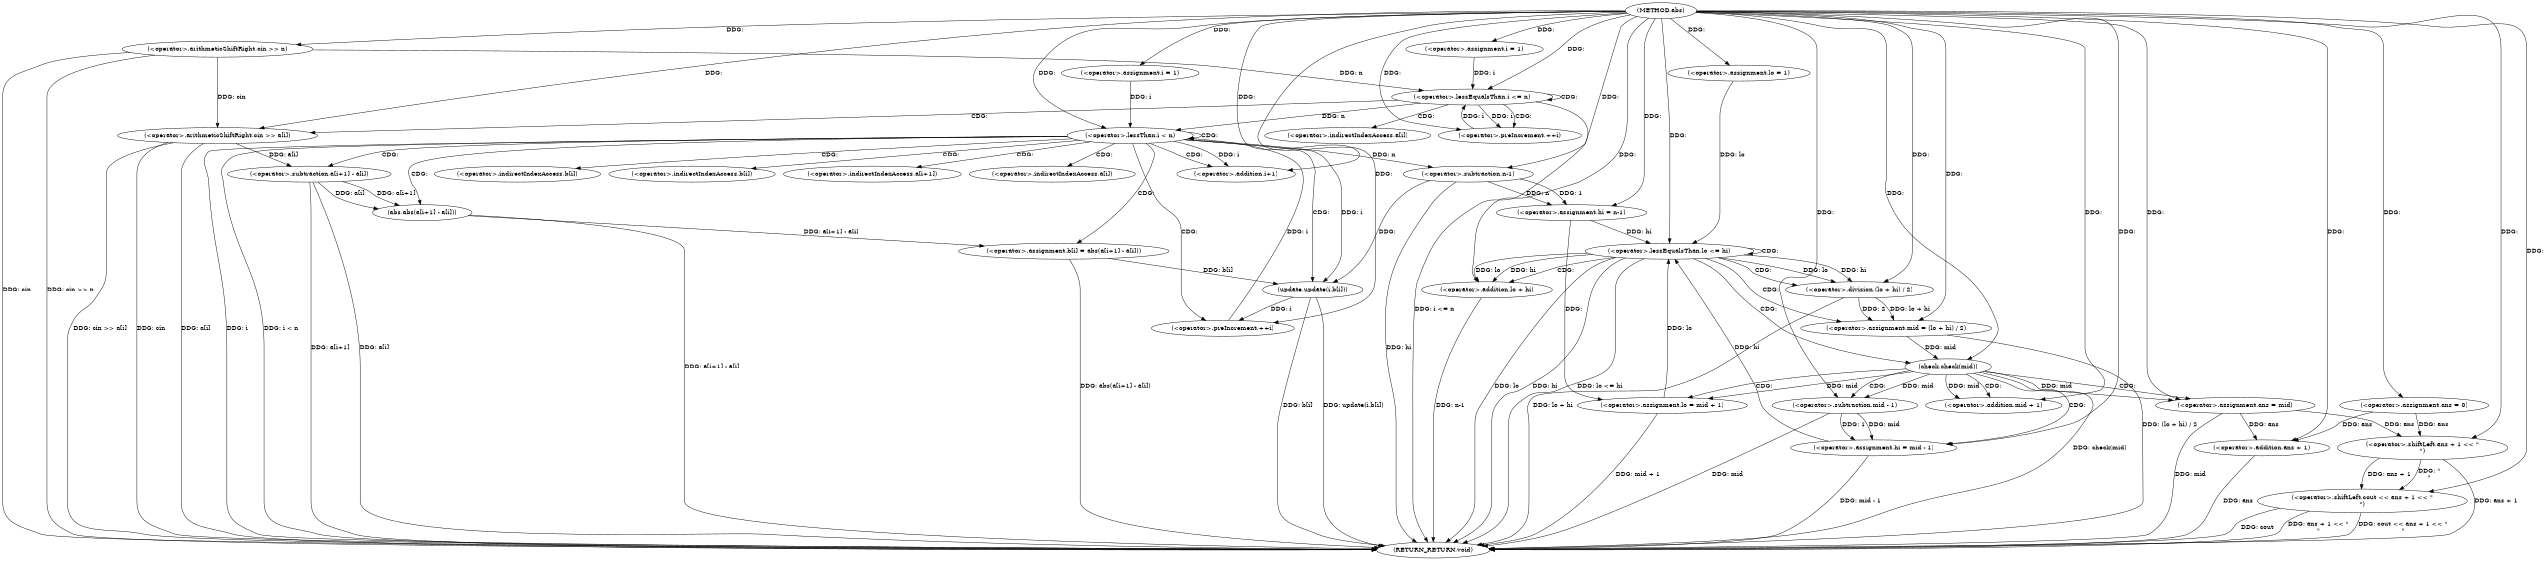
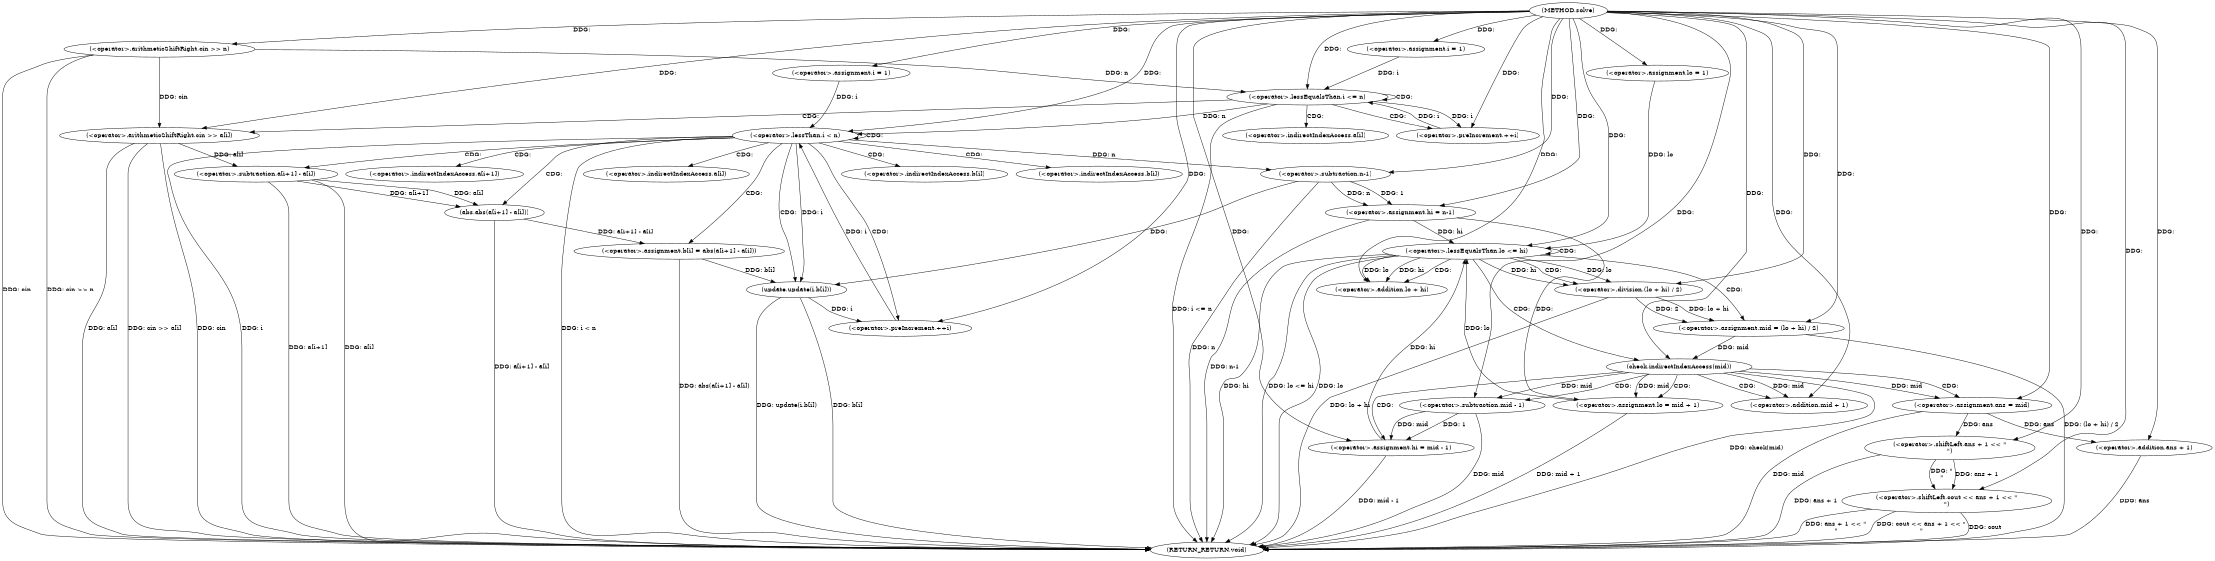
(1661, 11) -> (1568, 11)
(1236, 174) -> none
(1399, 348) -> (1204, 348)
(1948, 367) -> (1679, 367)
(2414, 405) -> none
(1434, 412) -> (1223, 340)
